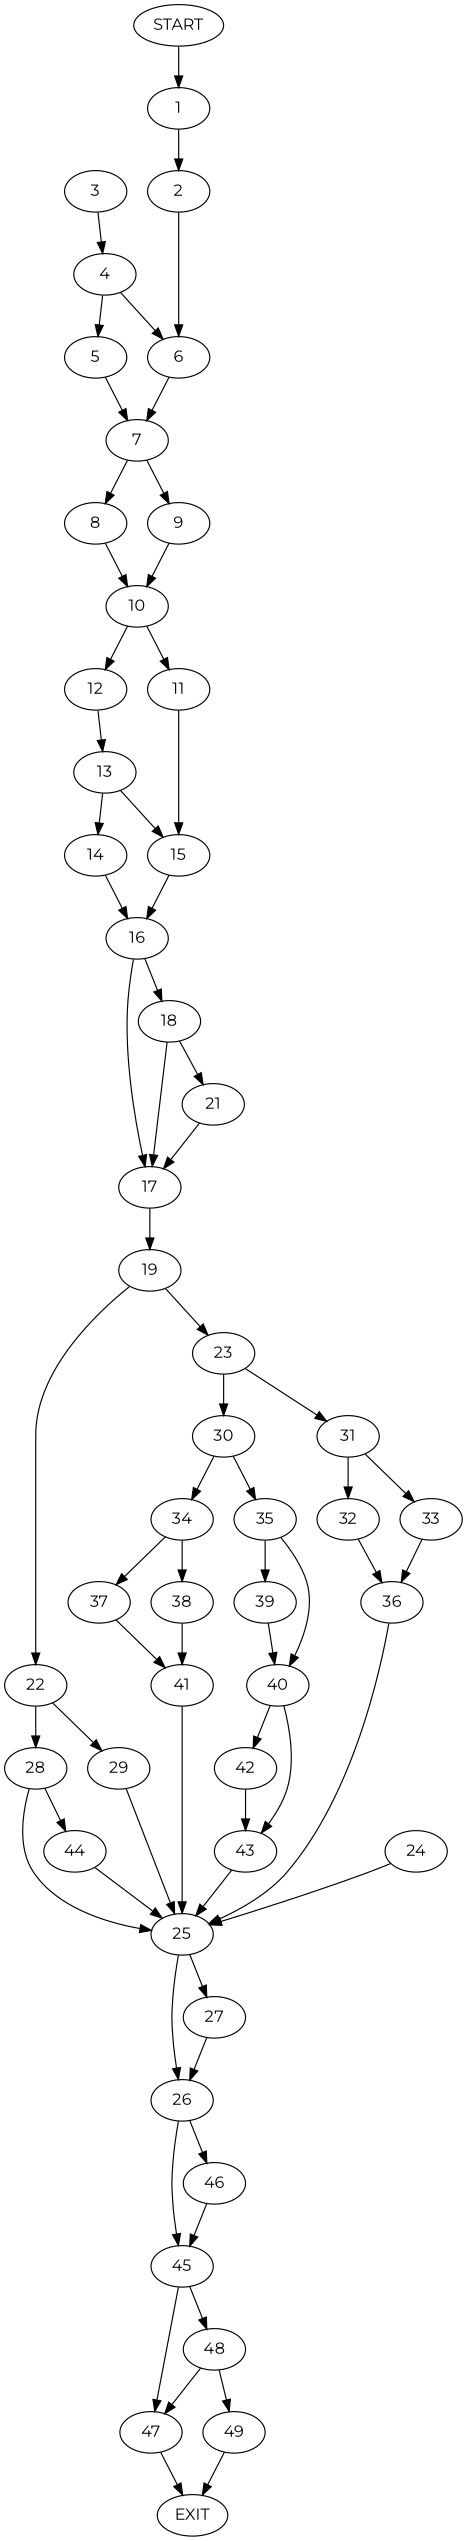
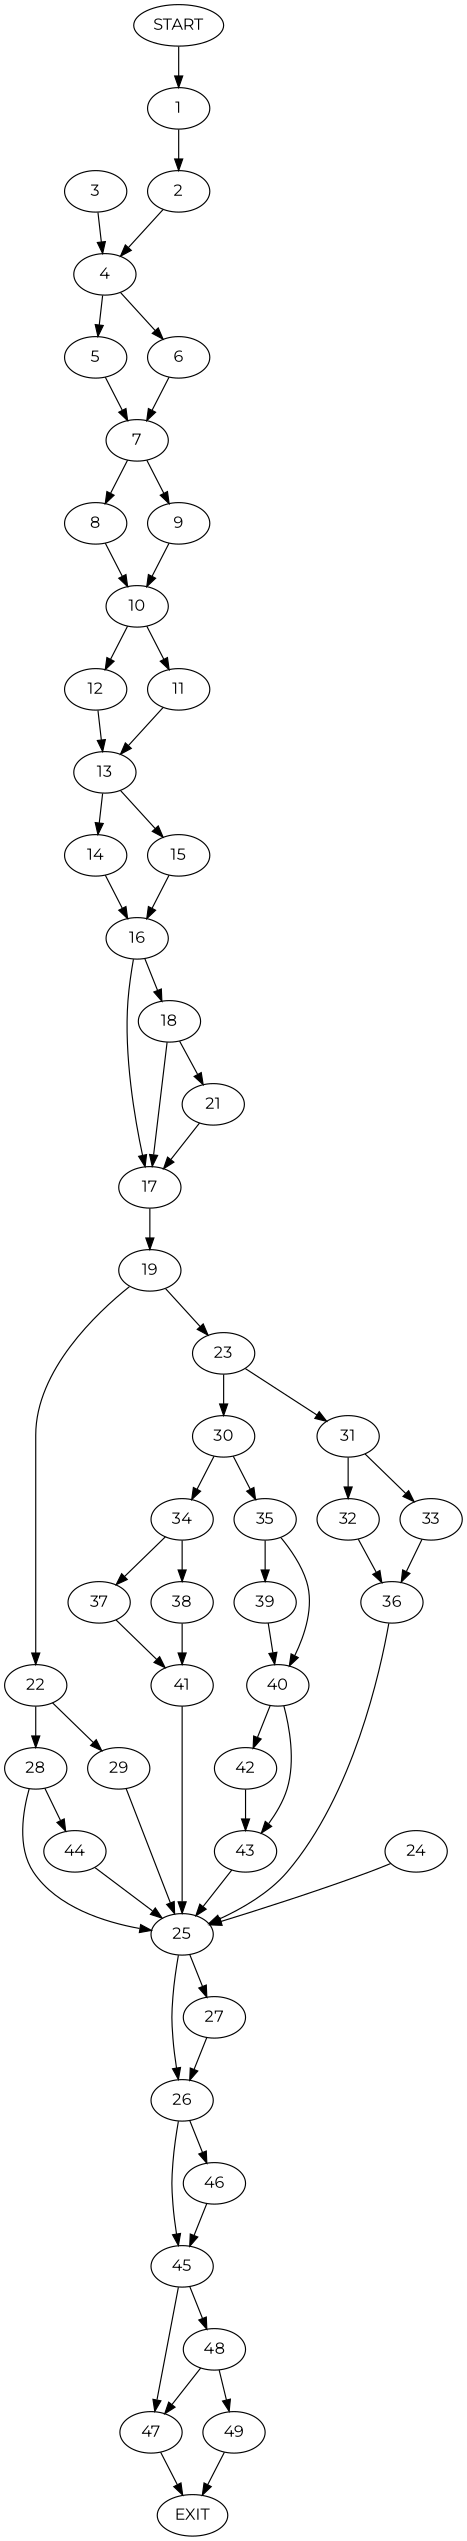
(179, 268) -> (146, 229)
(179, 766) -> (146, 727)
